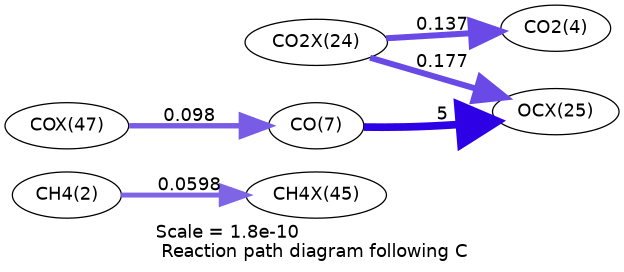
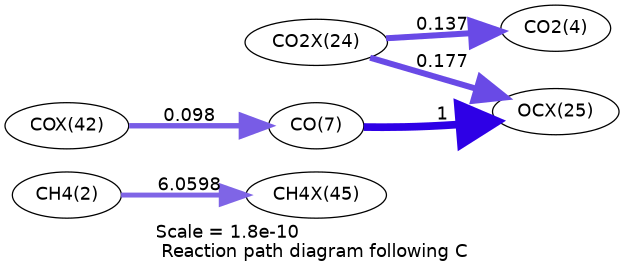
(440, 115) -> (440, 115)
(67, 126) -> (67, 126)
(187, 185) -> (187, 185)
